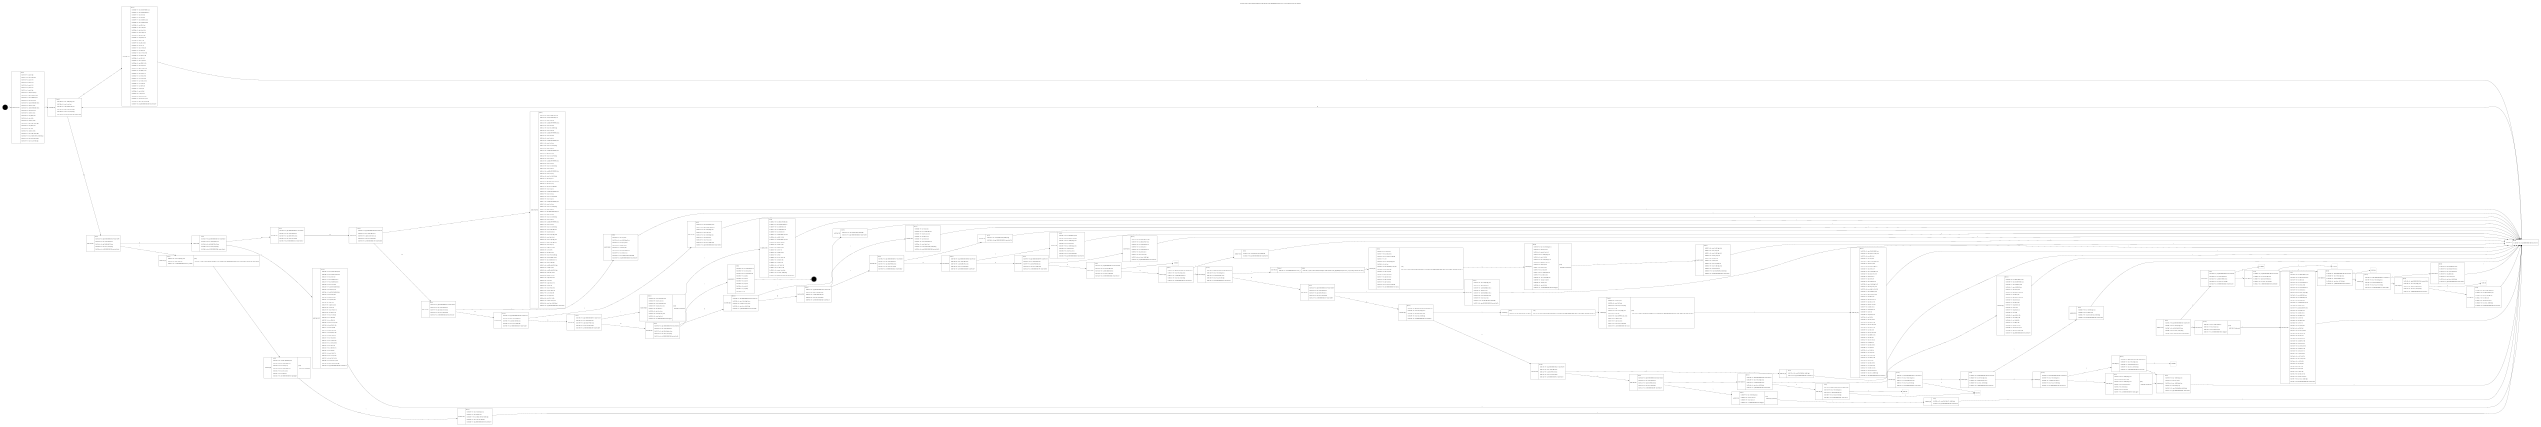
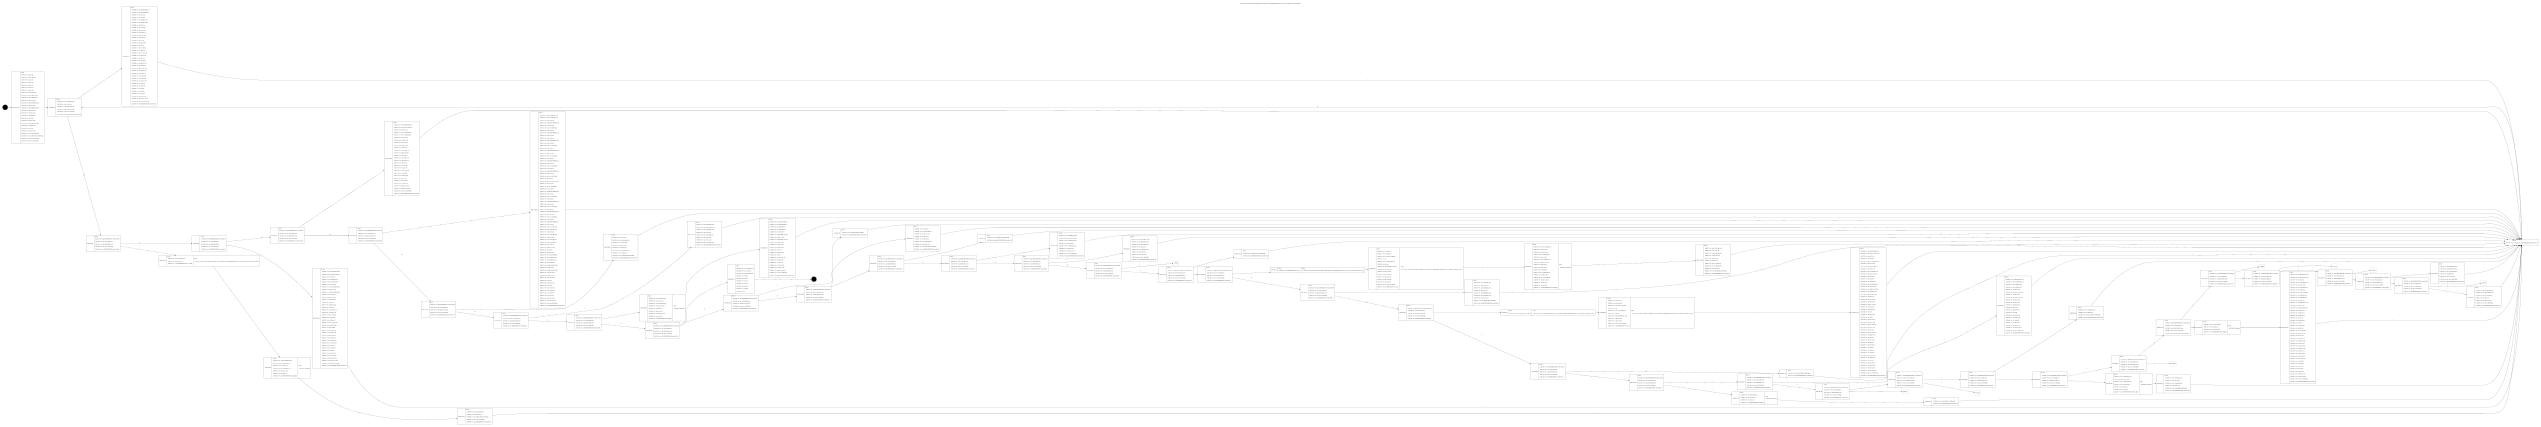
none -> (402, 159)
(2151, 372) -> (2151, 346)
(1912, 396) -> (1868, 388)
